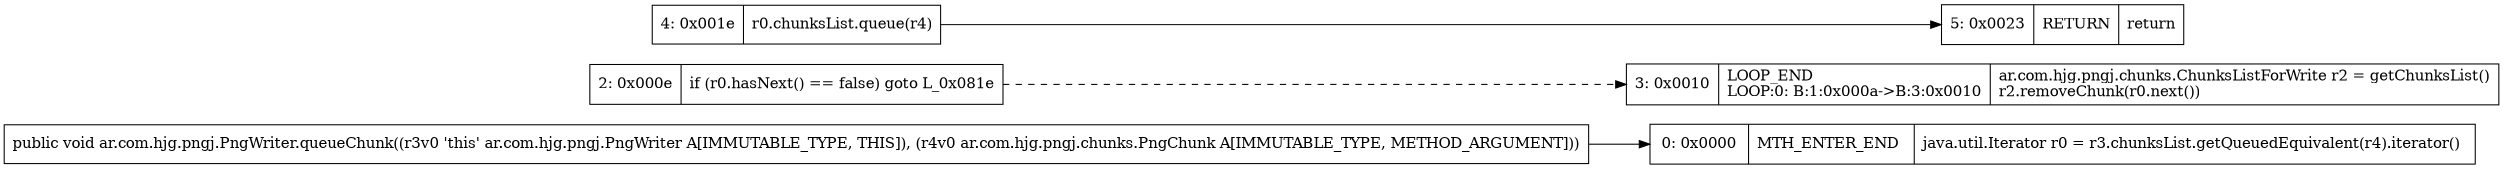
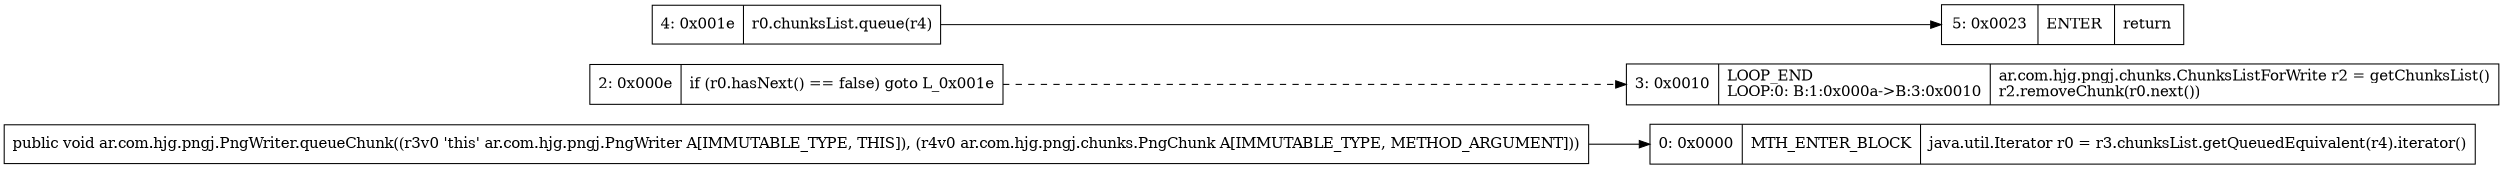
(2076, 24) -> (2074, 24)
(842, 84) -> (842, 84)
(1828, 144) -> (1831, 144)
